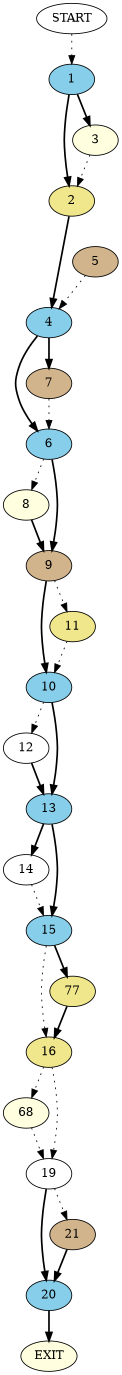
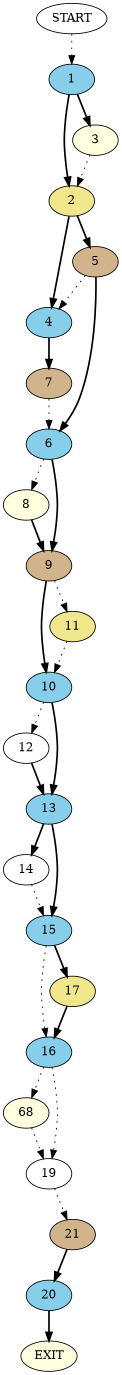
none -> (82, 227)
(16, 379) -> (91, 353)
(73, 991) -> (73, 991)
(49, 1052) -> (49, 1052)
(42, 1230) -> none
